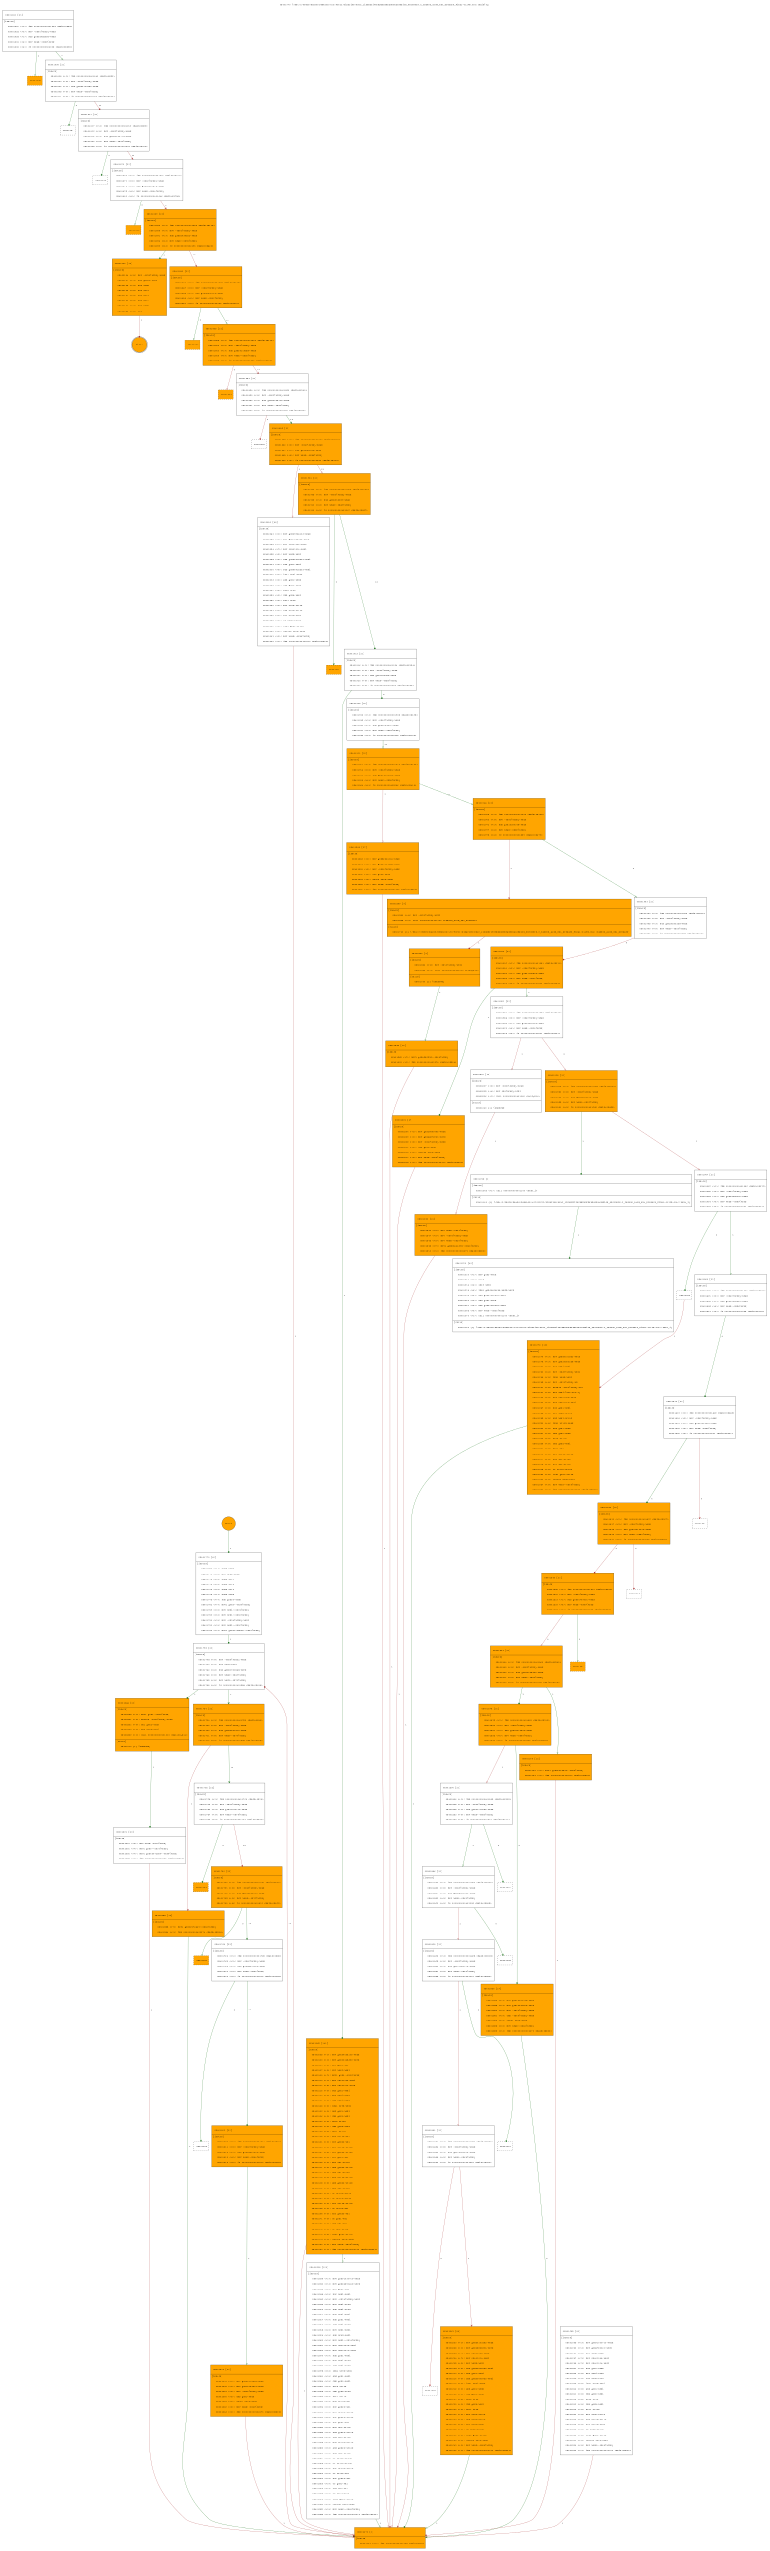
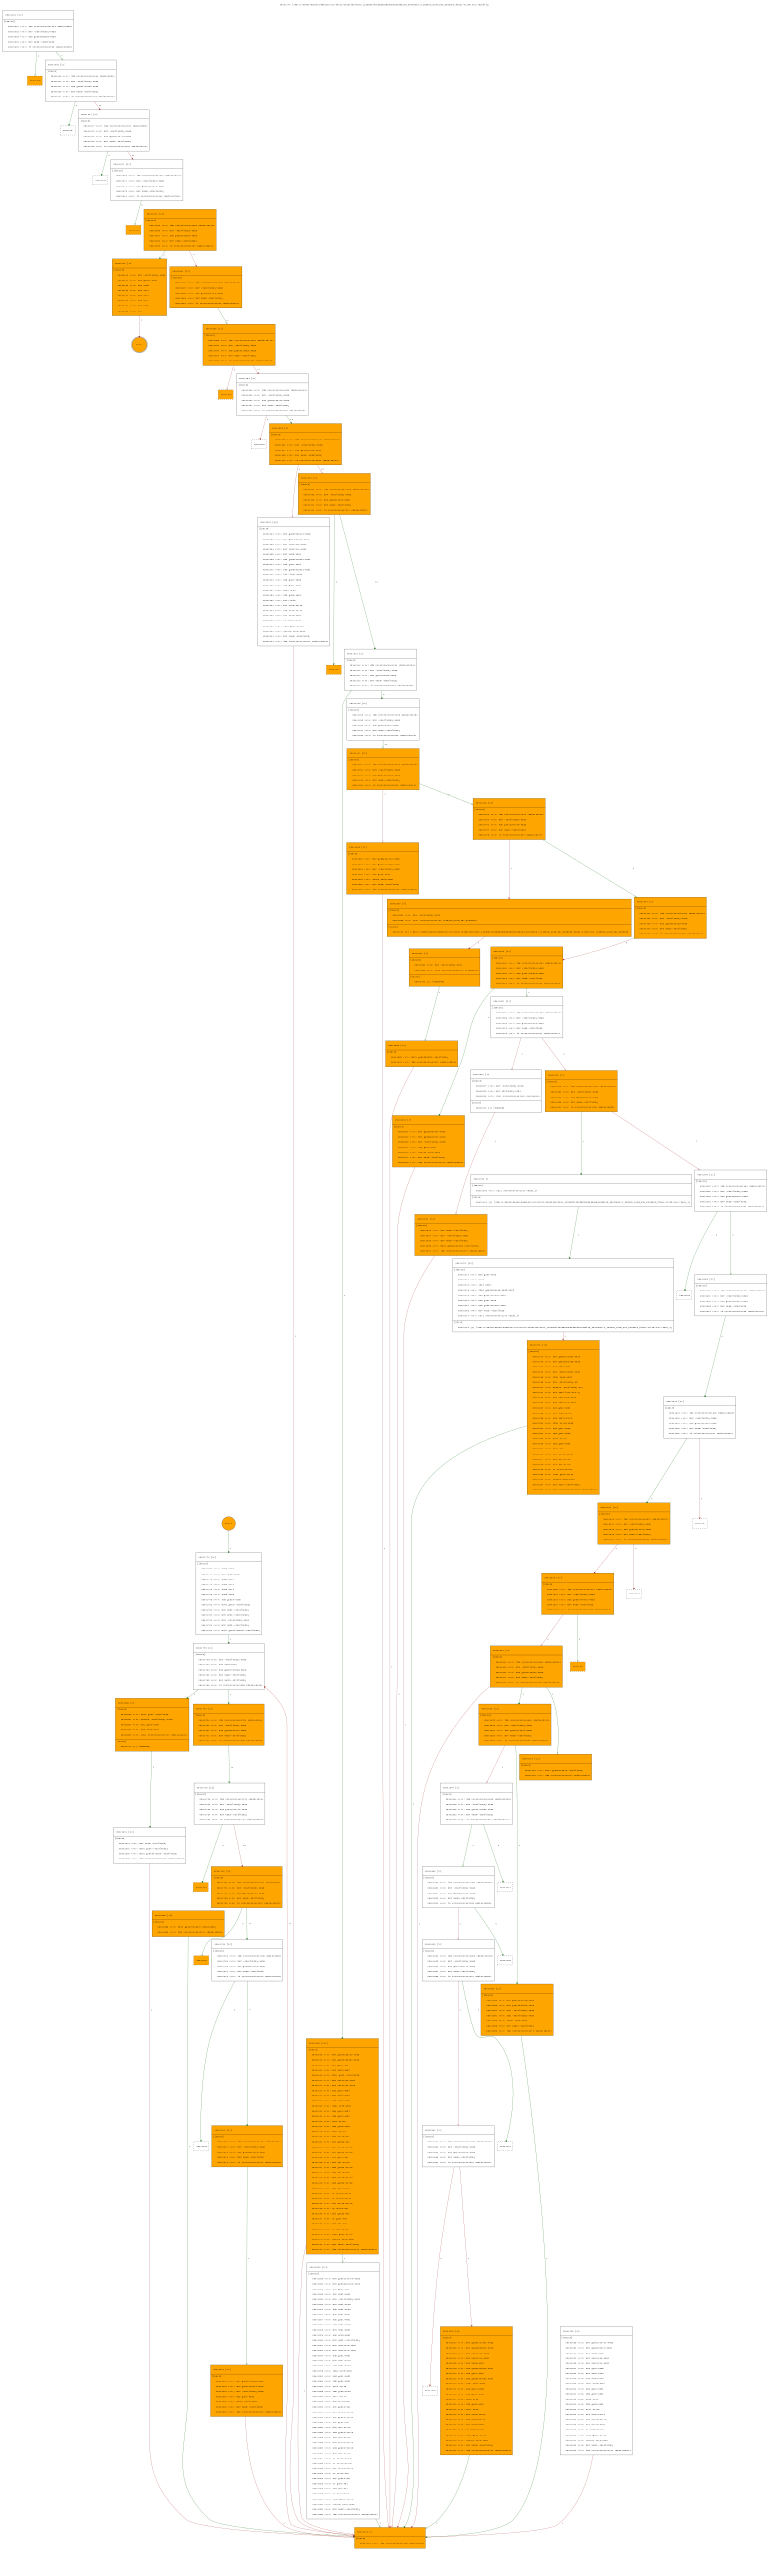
(163, 204) -> none
(192, 345) -> none
(670, 918) -> (670, 918)
(651, 1348) -> (563, 1335)
(187, 1824) -> none
(556, 2205) -> (418, 2096)
